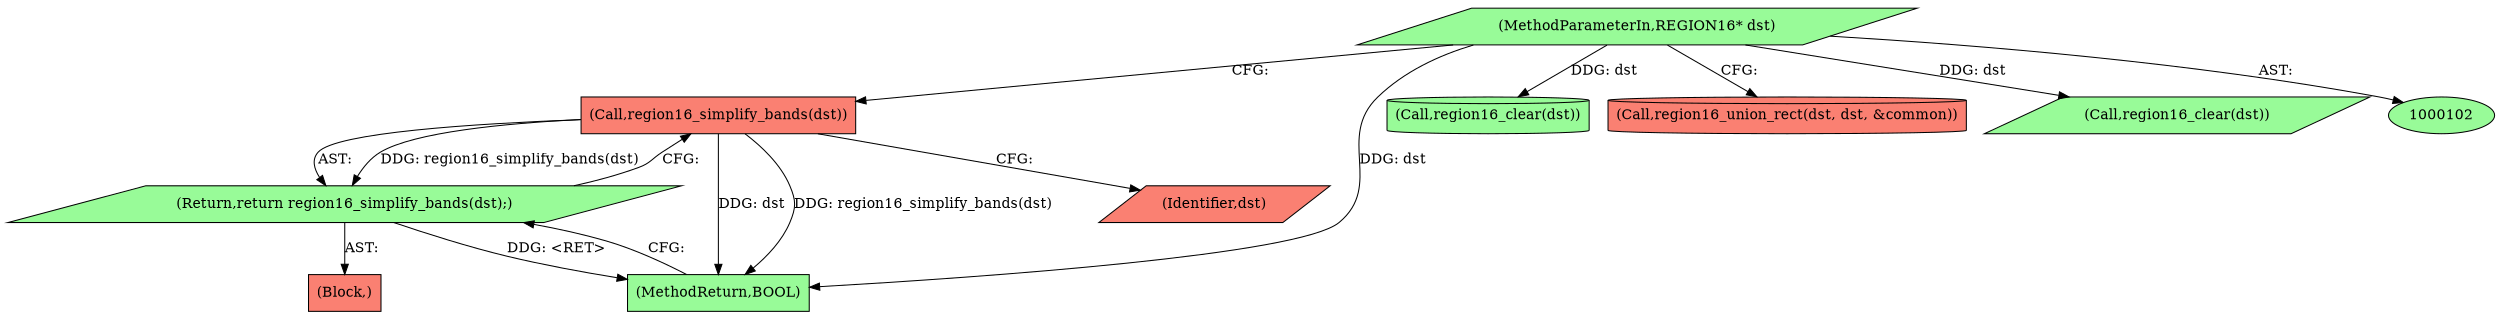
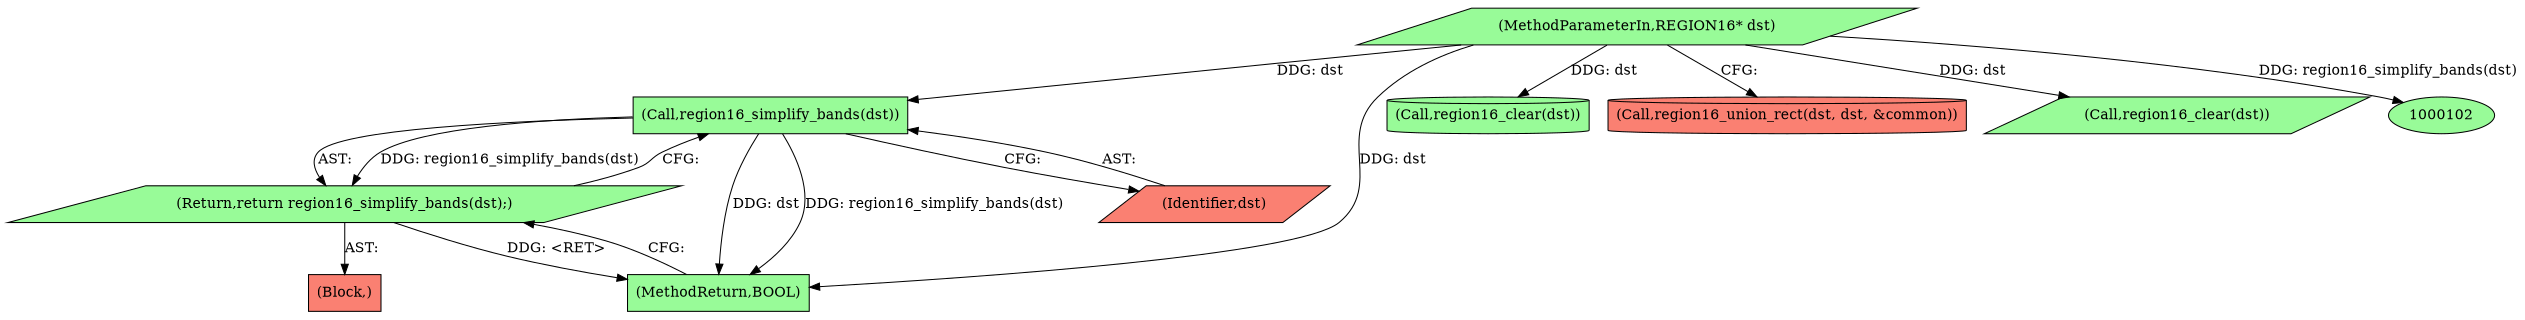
(1253, 71) -> (1310, 71)
(2278, 71) -> (2388, 71)
(718, 115) -> (770, 115)
none -> (1043, 151)
